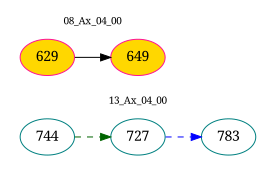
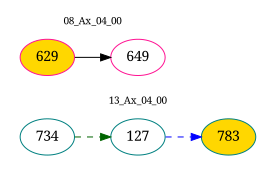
(138, 57) -> (138, 57)
(47, 137) -> (47, 137)
(138, 137) -> (138, 137)
(229, 137) -> (229, 137)
